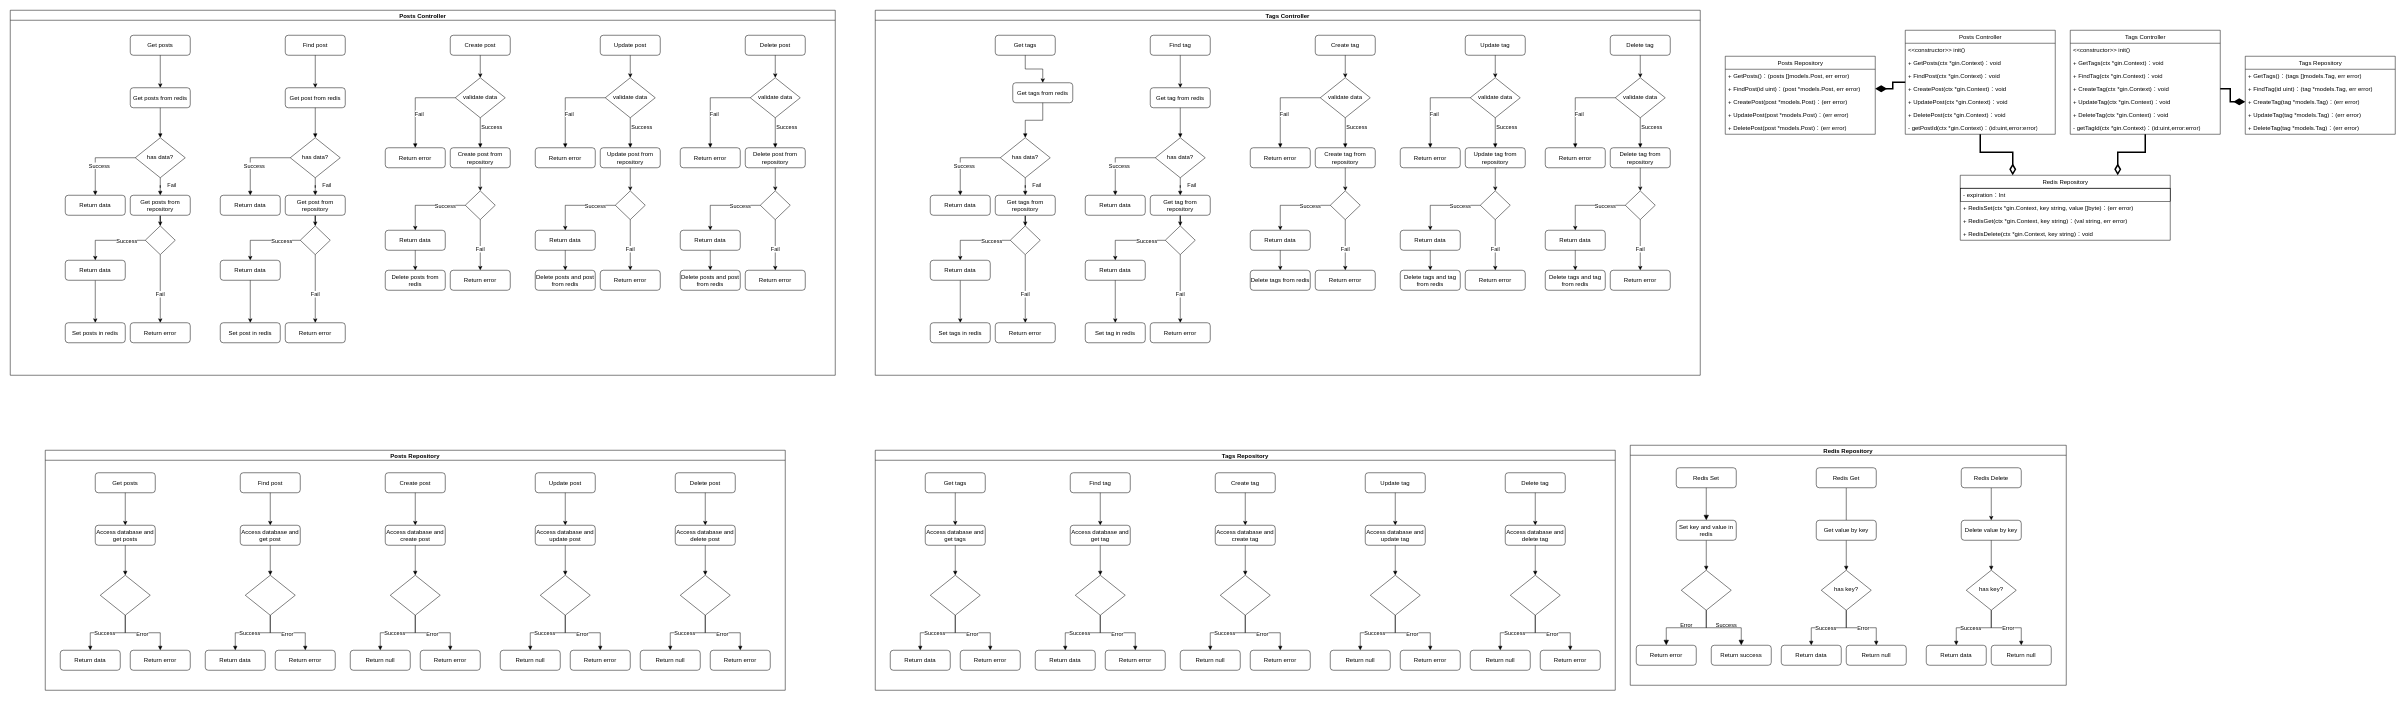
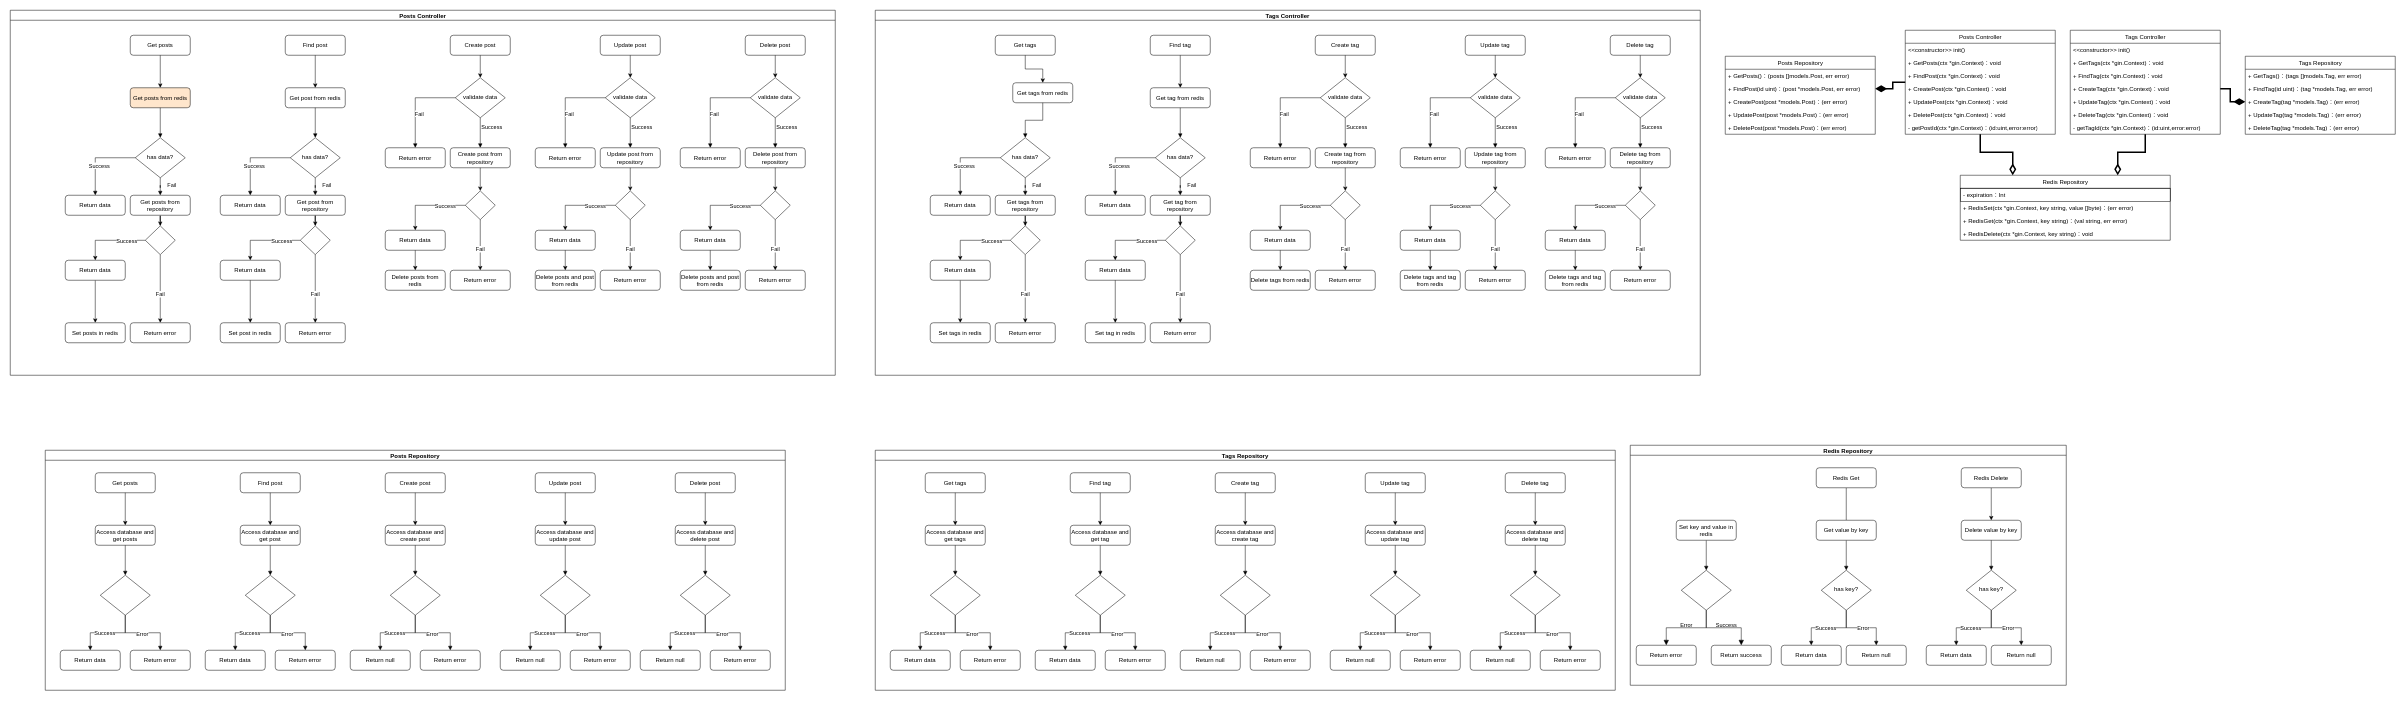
(160, 98) -> (160, 98)
(1706, 478) -> none
(1706, 514) -> none
